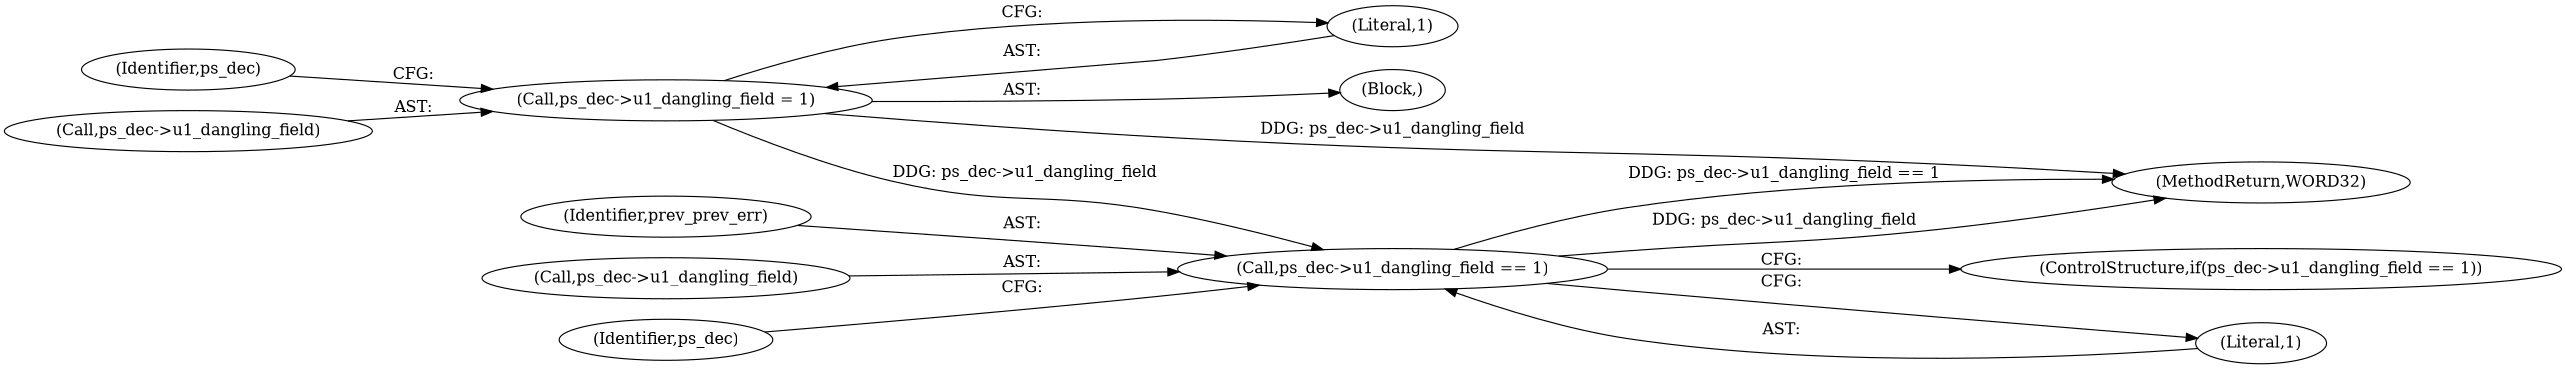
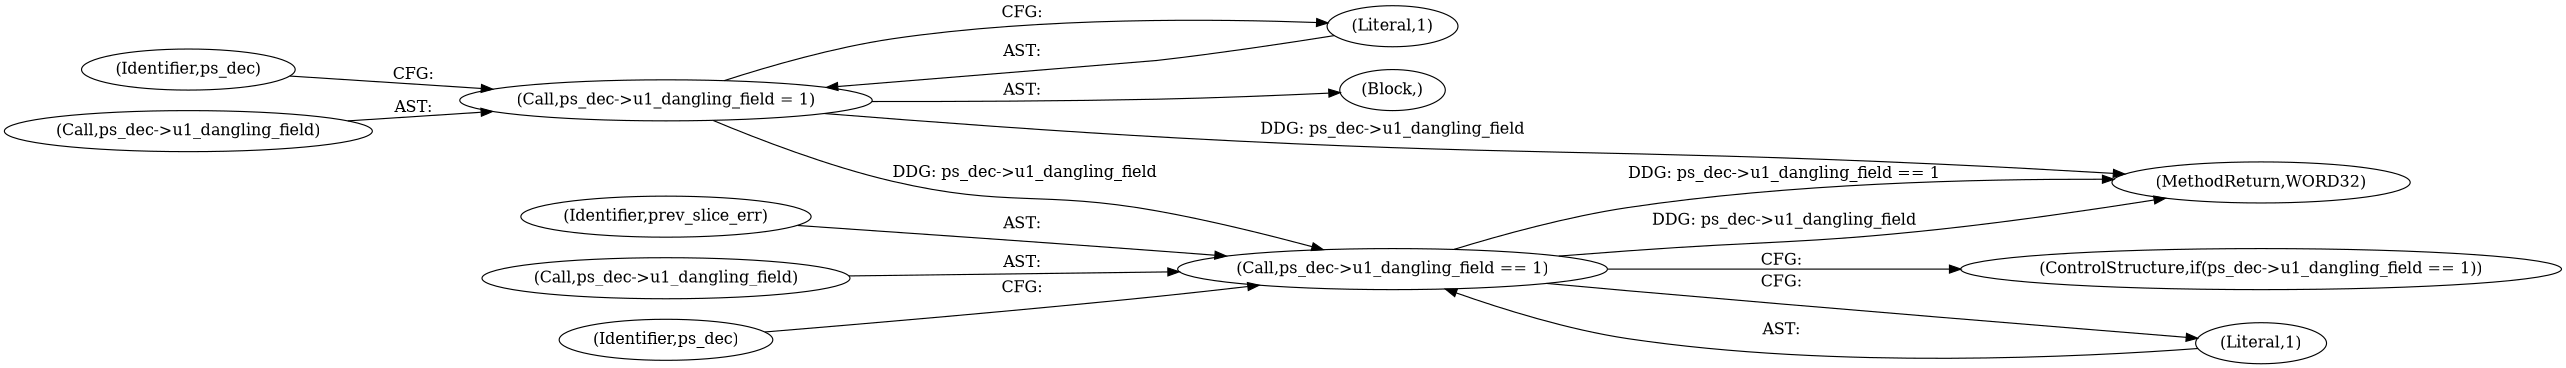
(666, 217) -> (666, 217)
